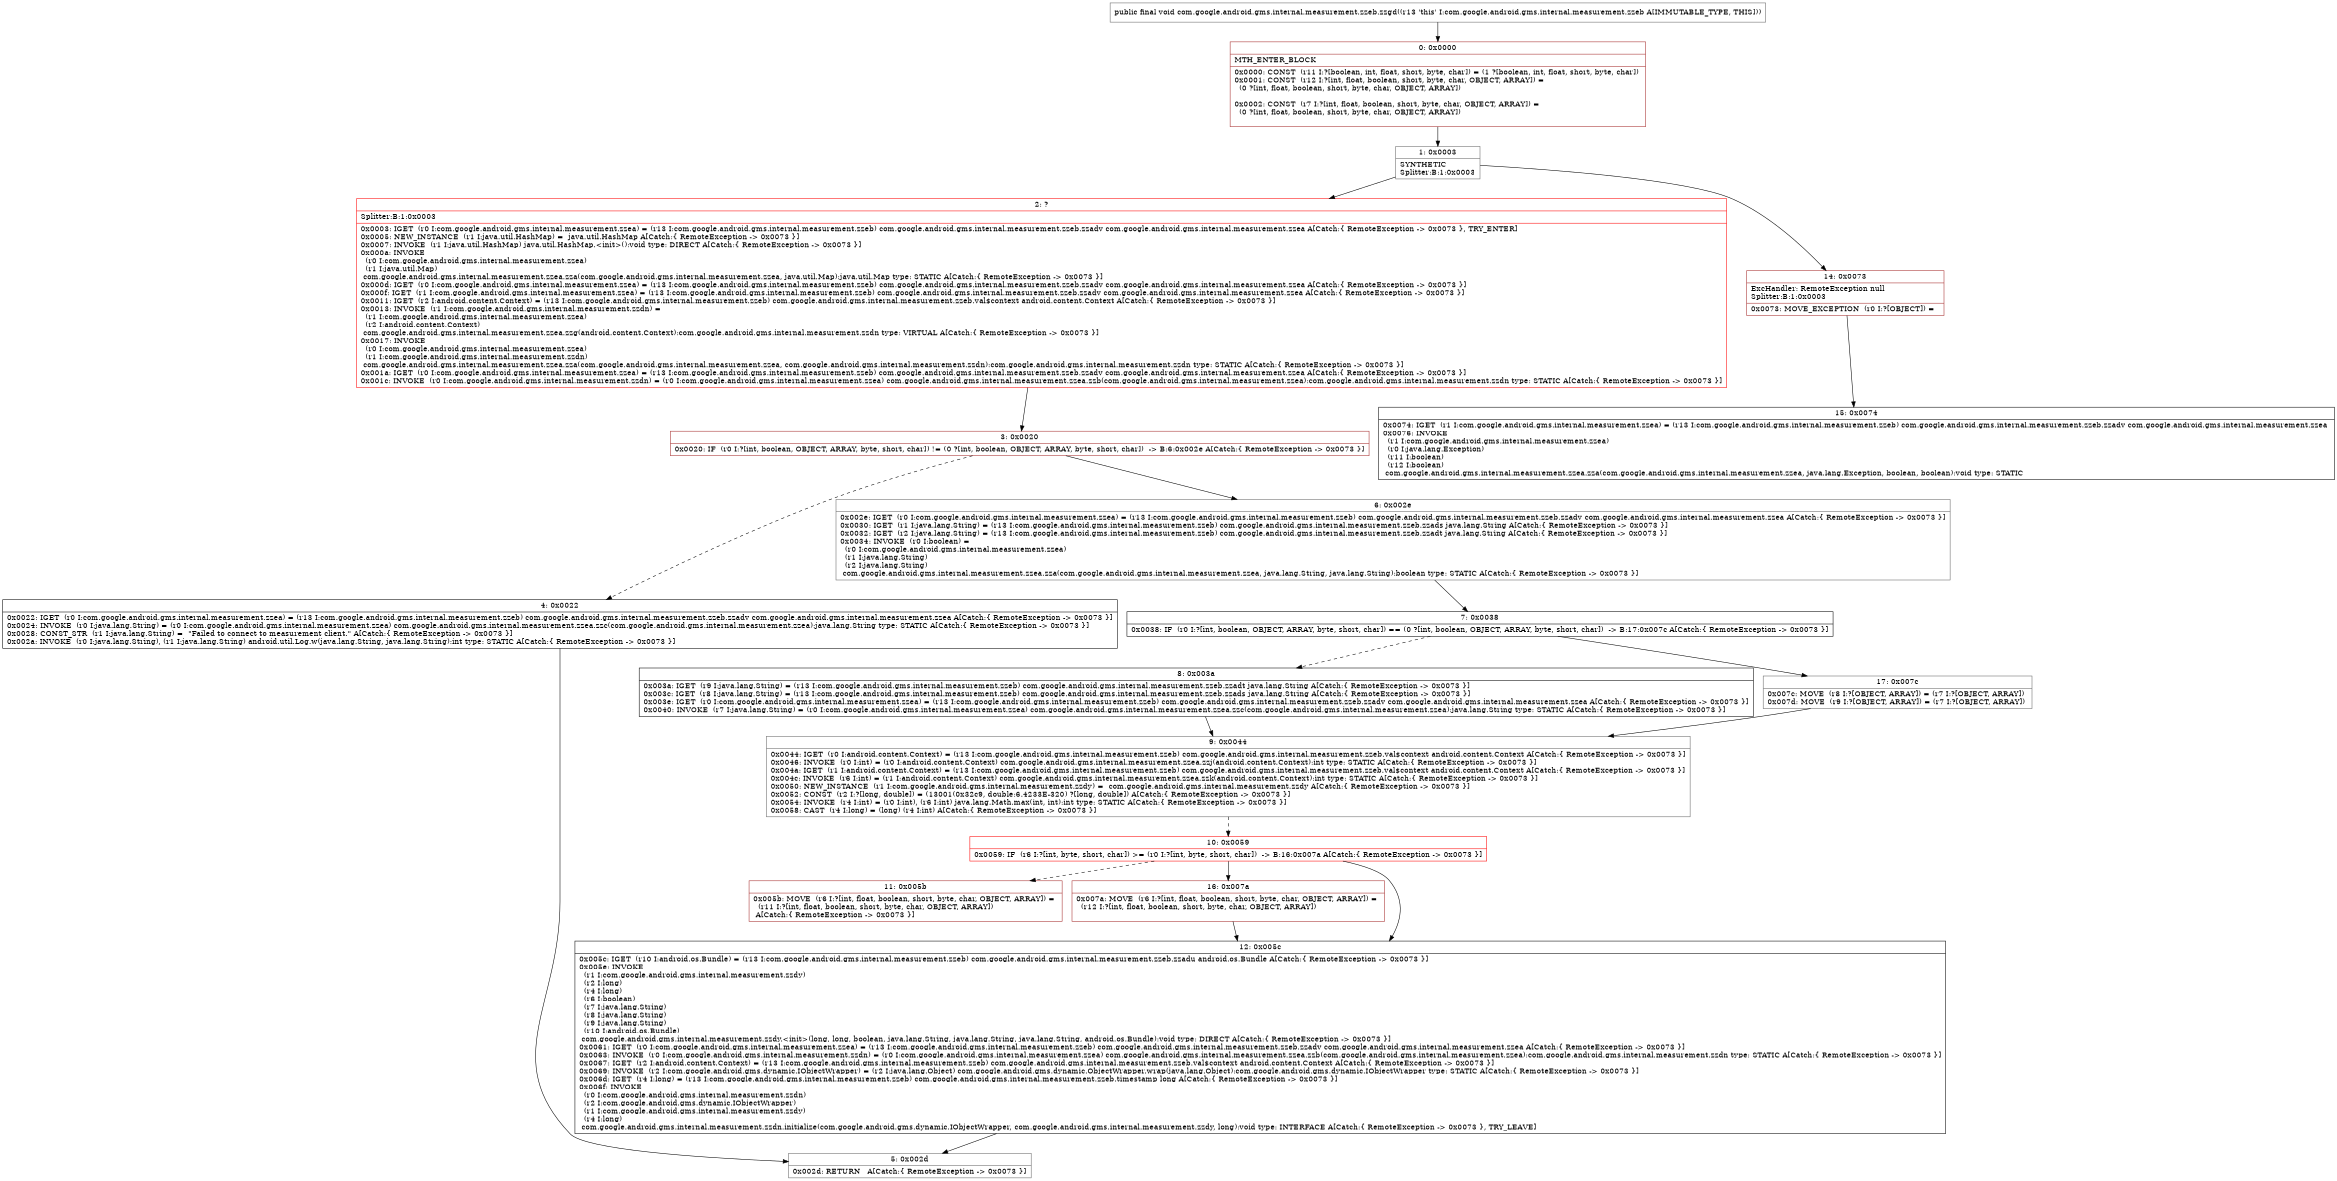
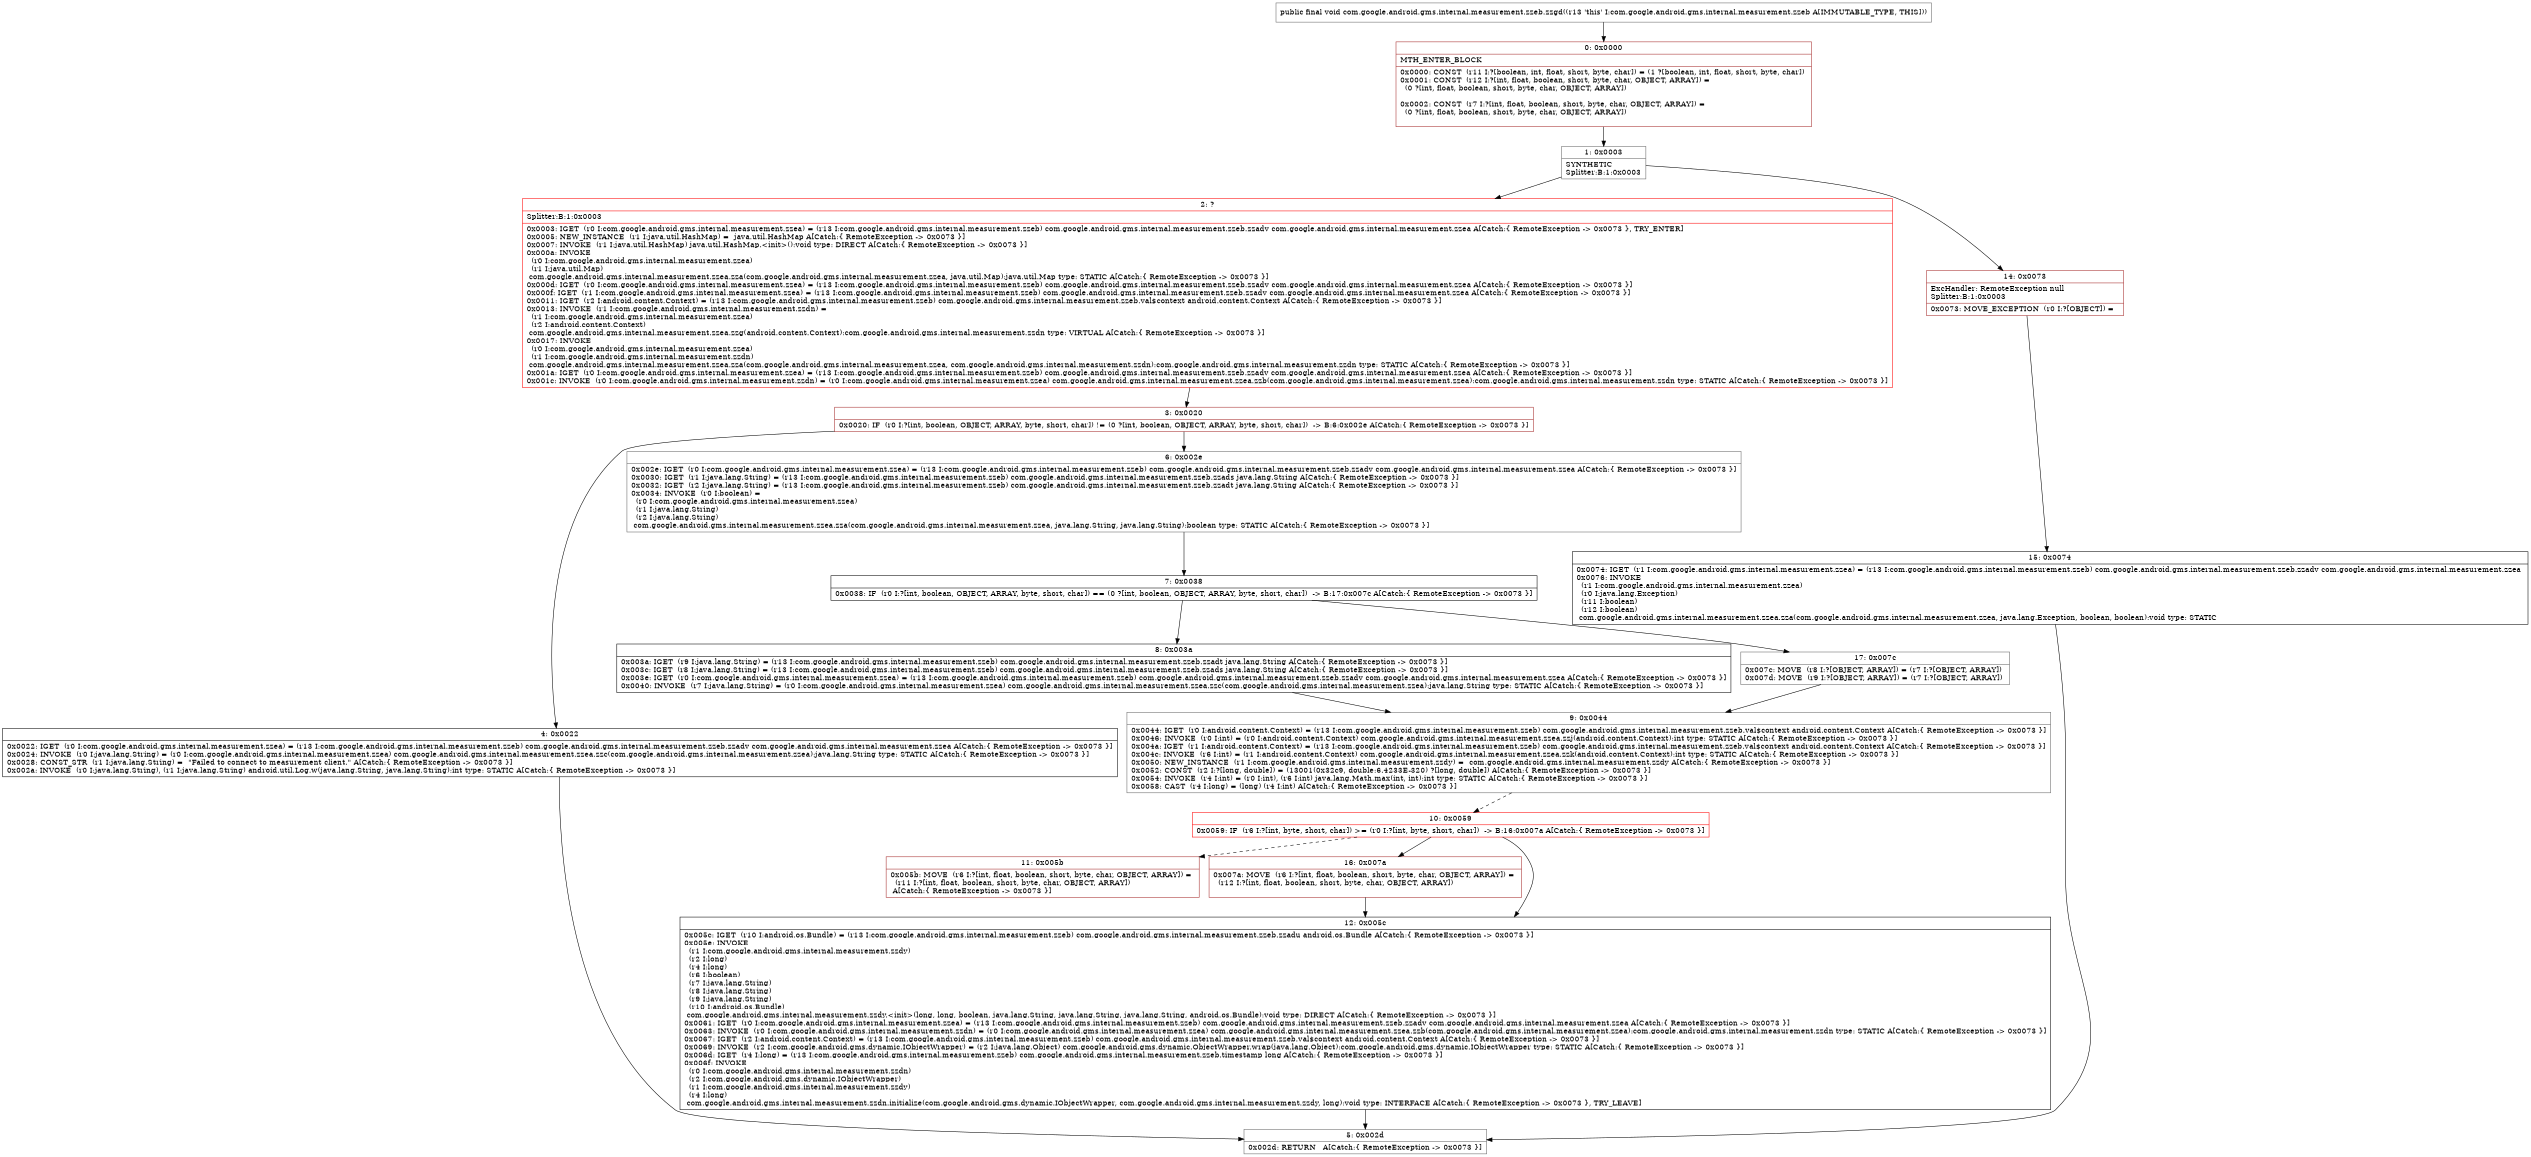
(788, 516) -> (597, 479)
(1366, 652) -> (1180, 620)
none -> (2023, 1118)
